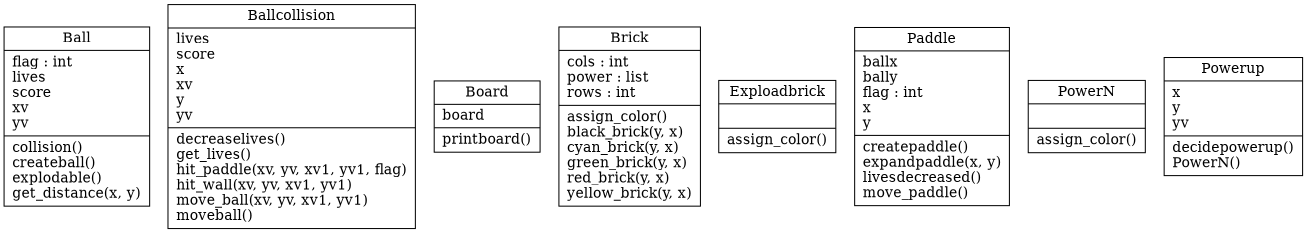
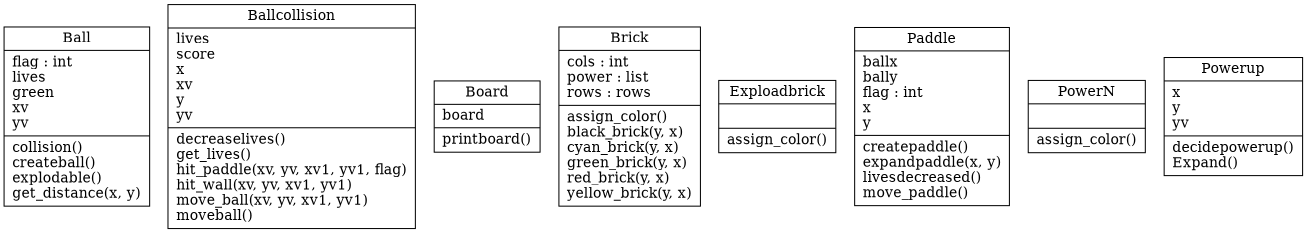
(32, 93) -> (34, 93)
(602, 93) -> (609, 93)
(1206, 163) -> (1205, 163)
